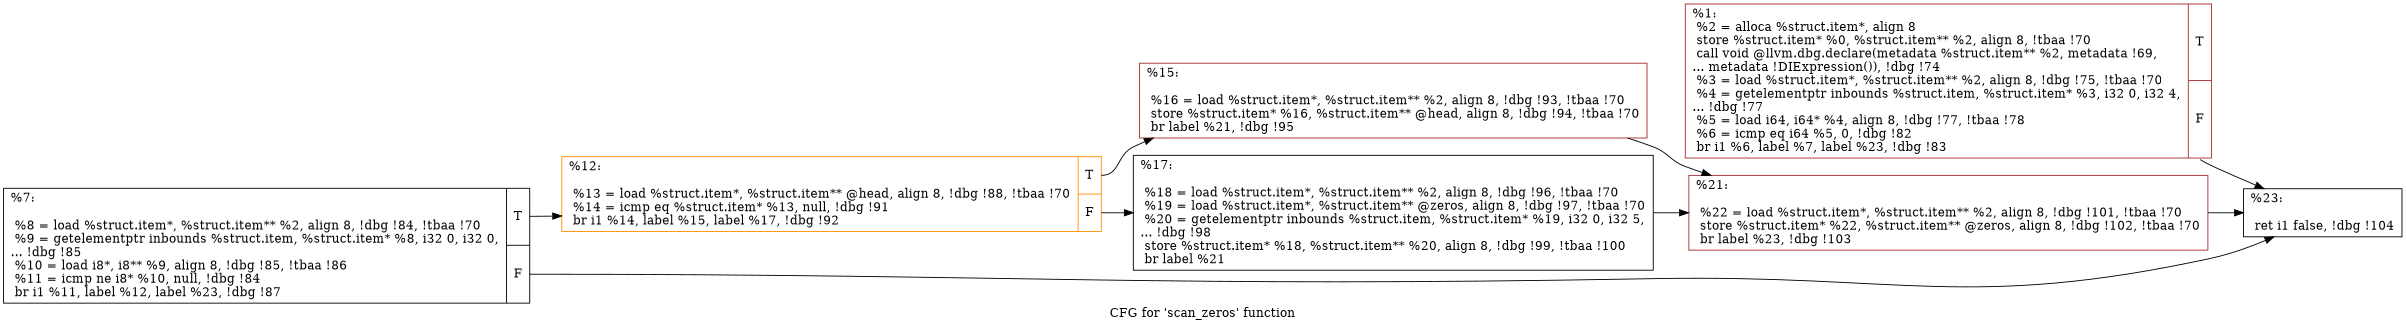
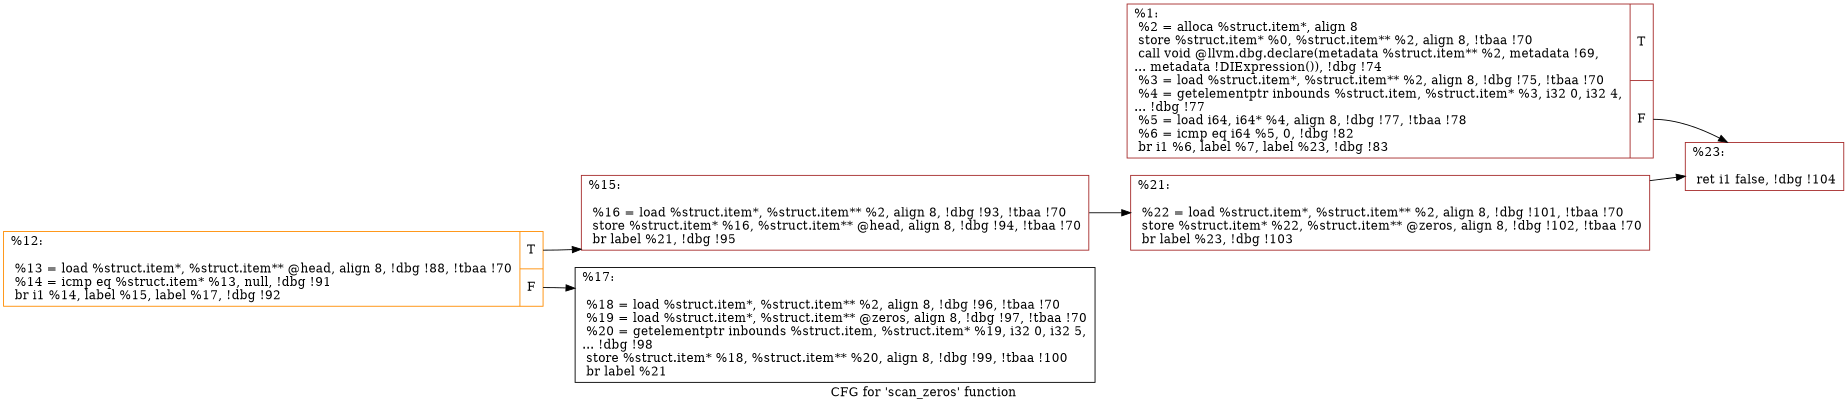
(1666, 213) -> none
(2323, 213) -> (1765, 166)
(267, 246) -> none
